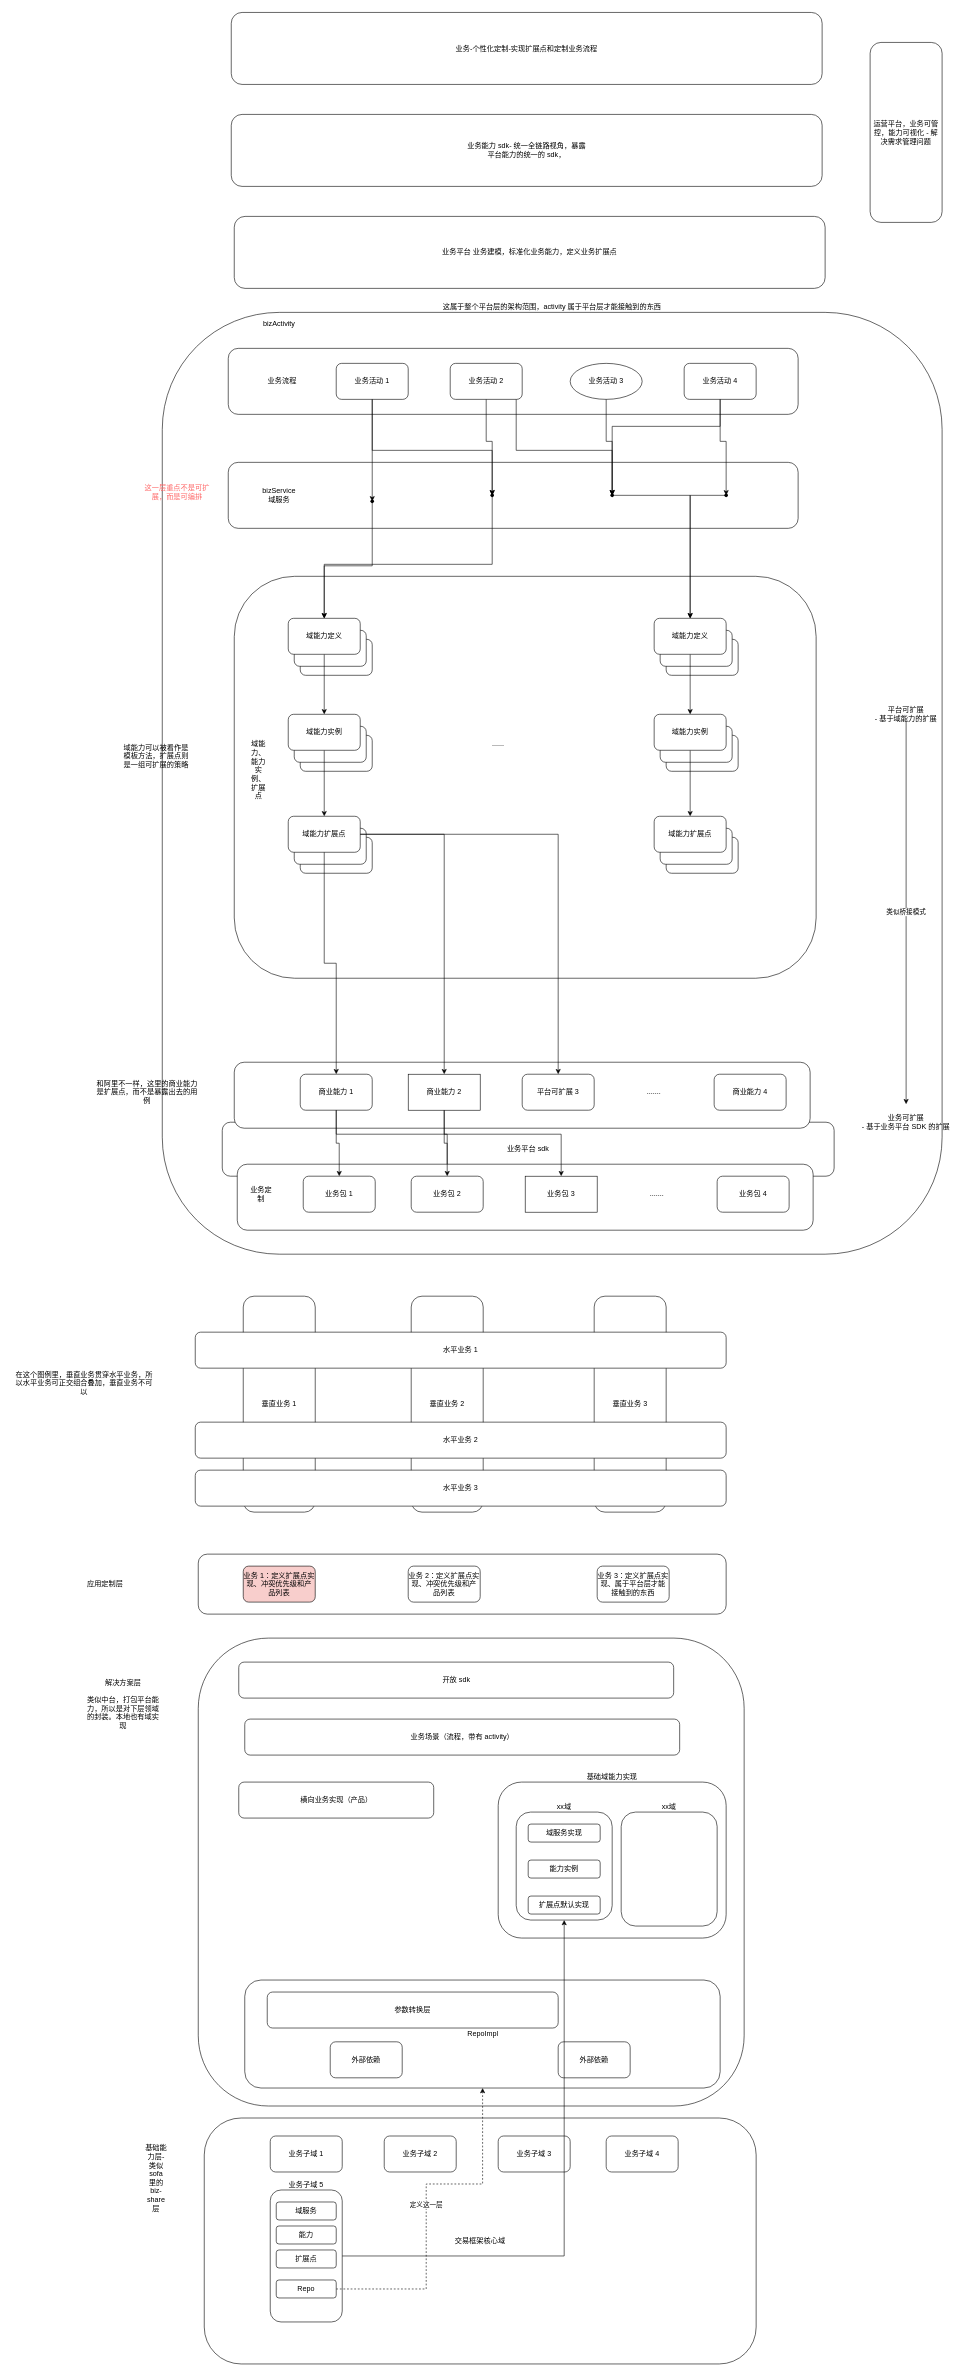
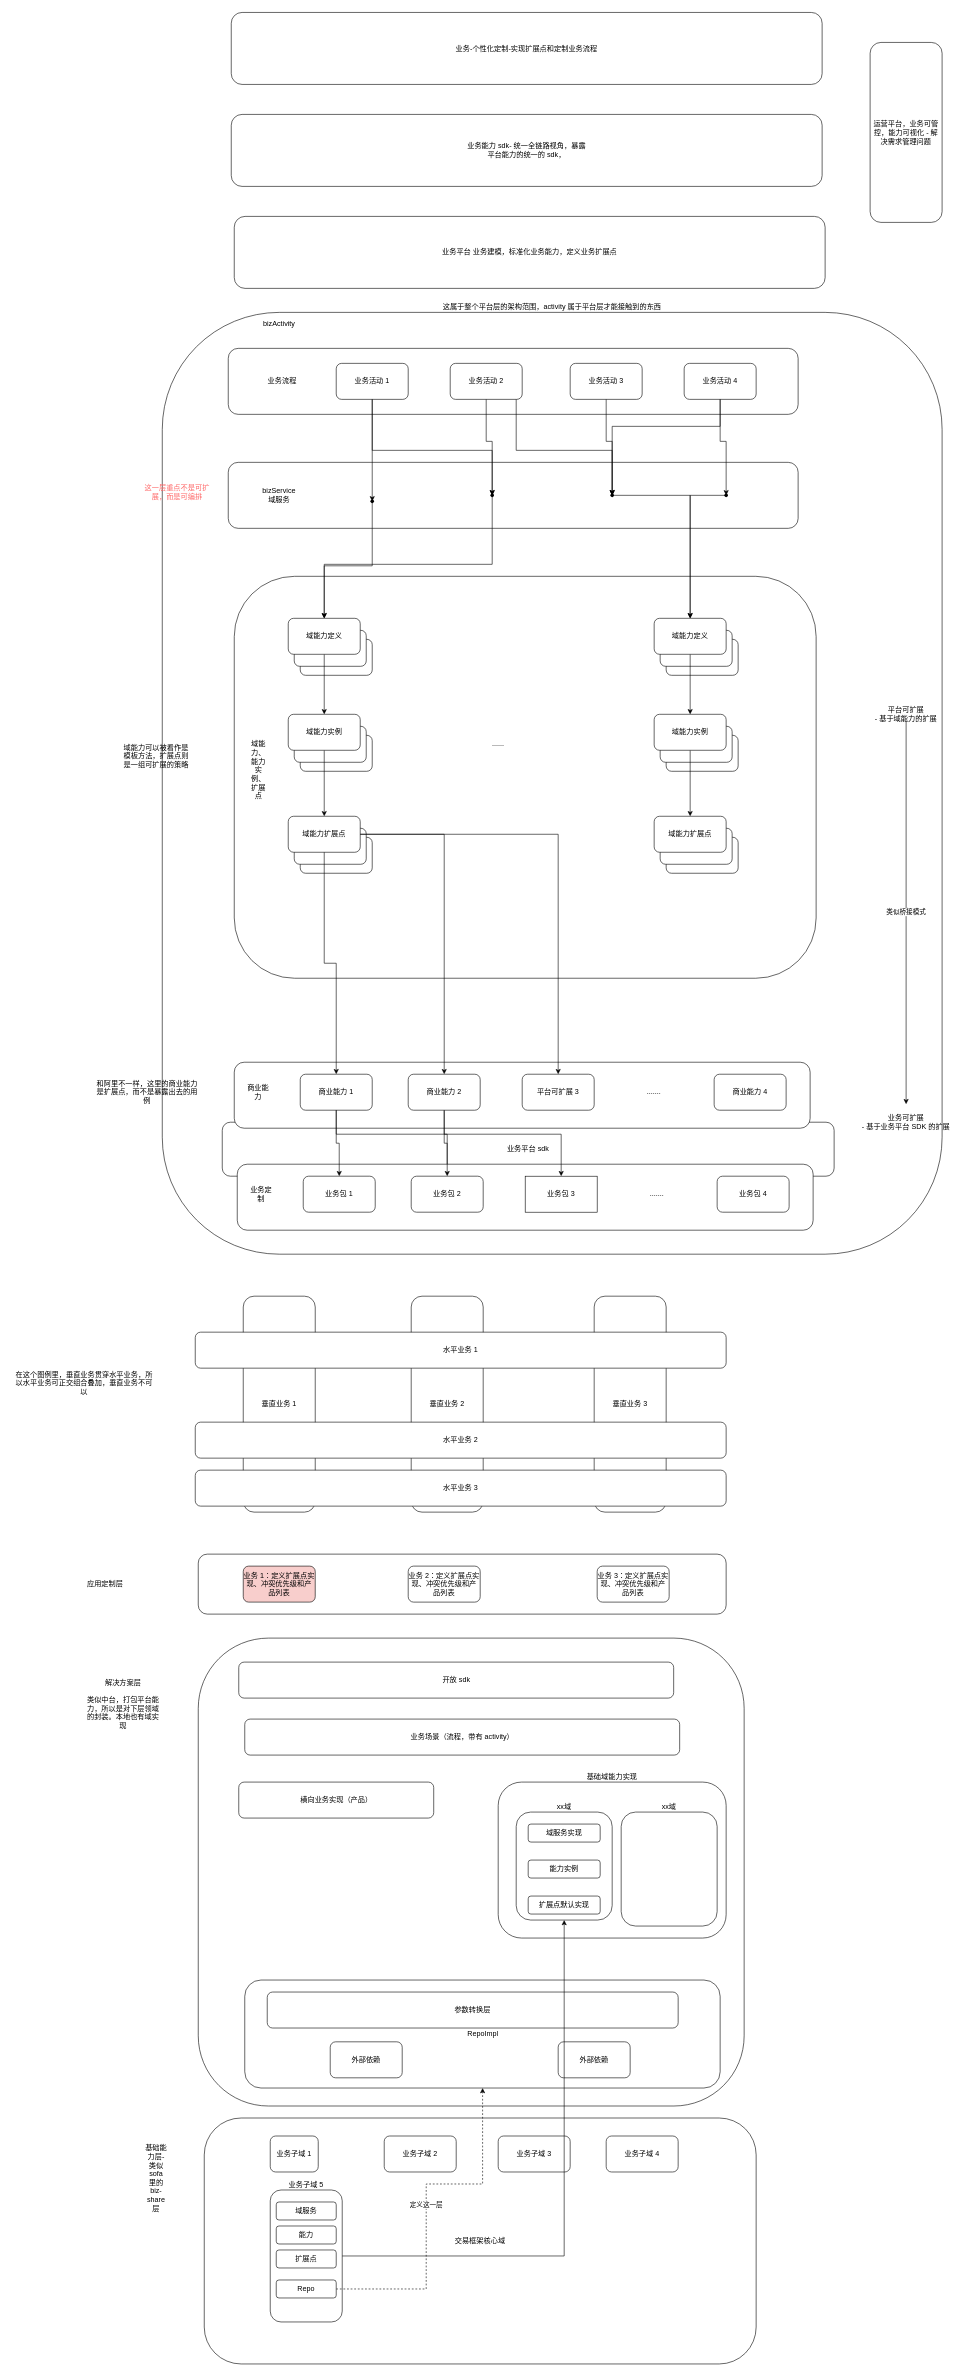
(606, 381) -> (606, 381)
none -> (258, 1092)
(444, 1092) -> (444, 1092)
(633, 1584) -> (633, 1584)
(413, 2010) -> (473, 2010)
(306, 2154) -> (294, 2154)
